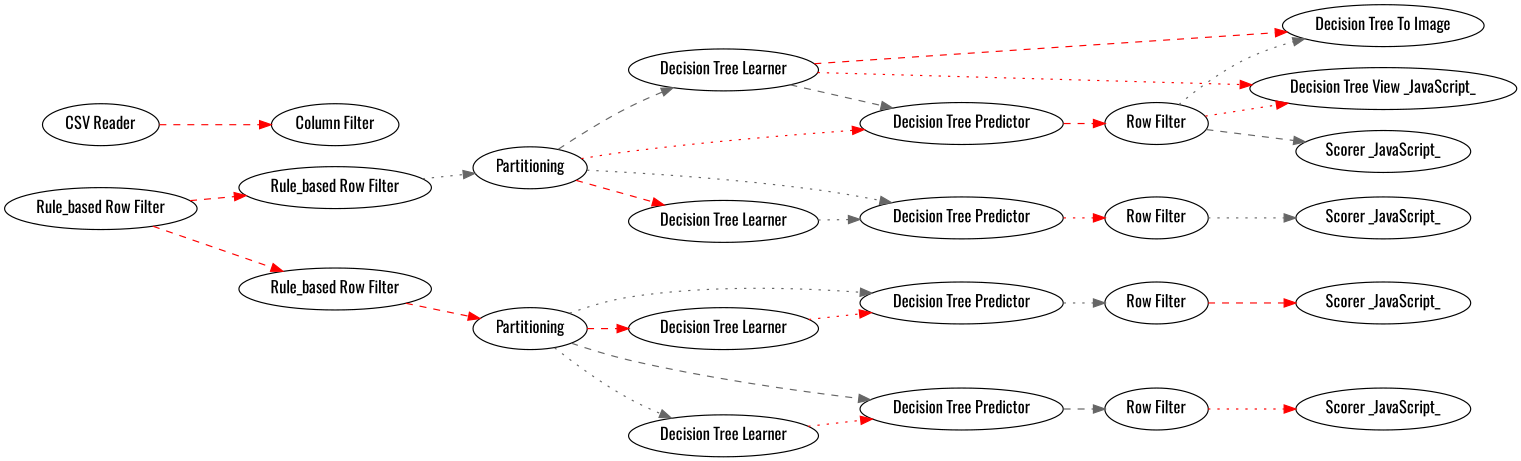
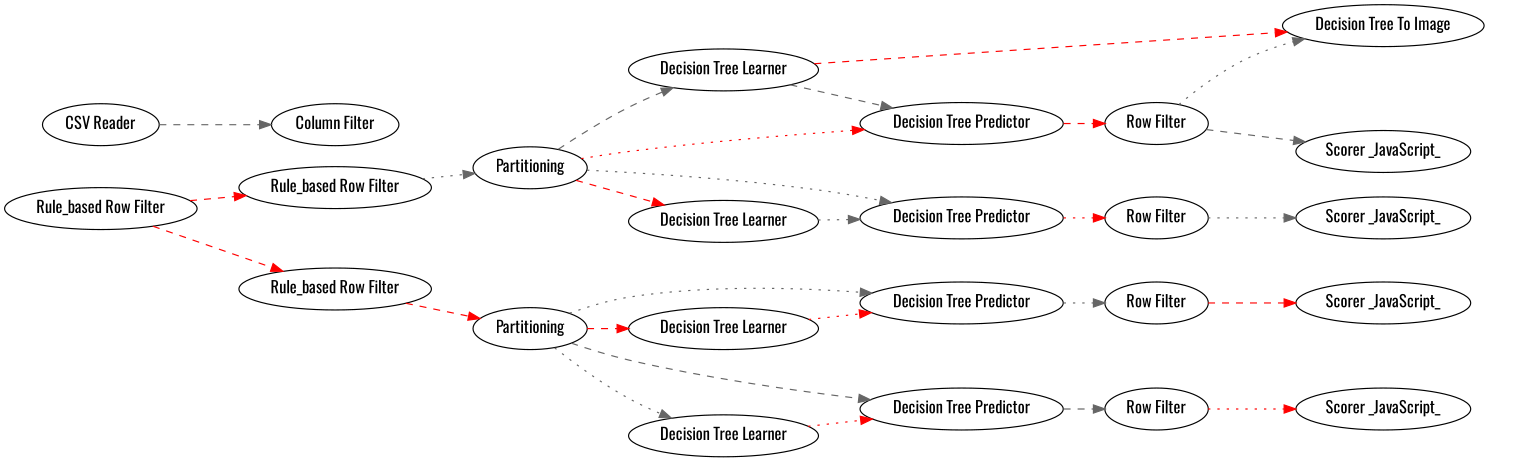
(1383, 89) -> none
(209, 125) -> (209, 125)
